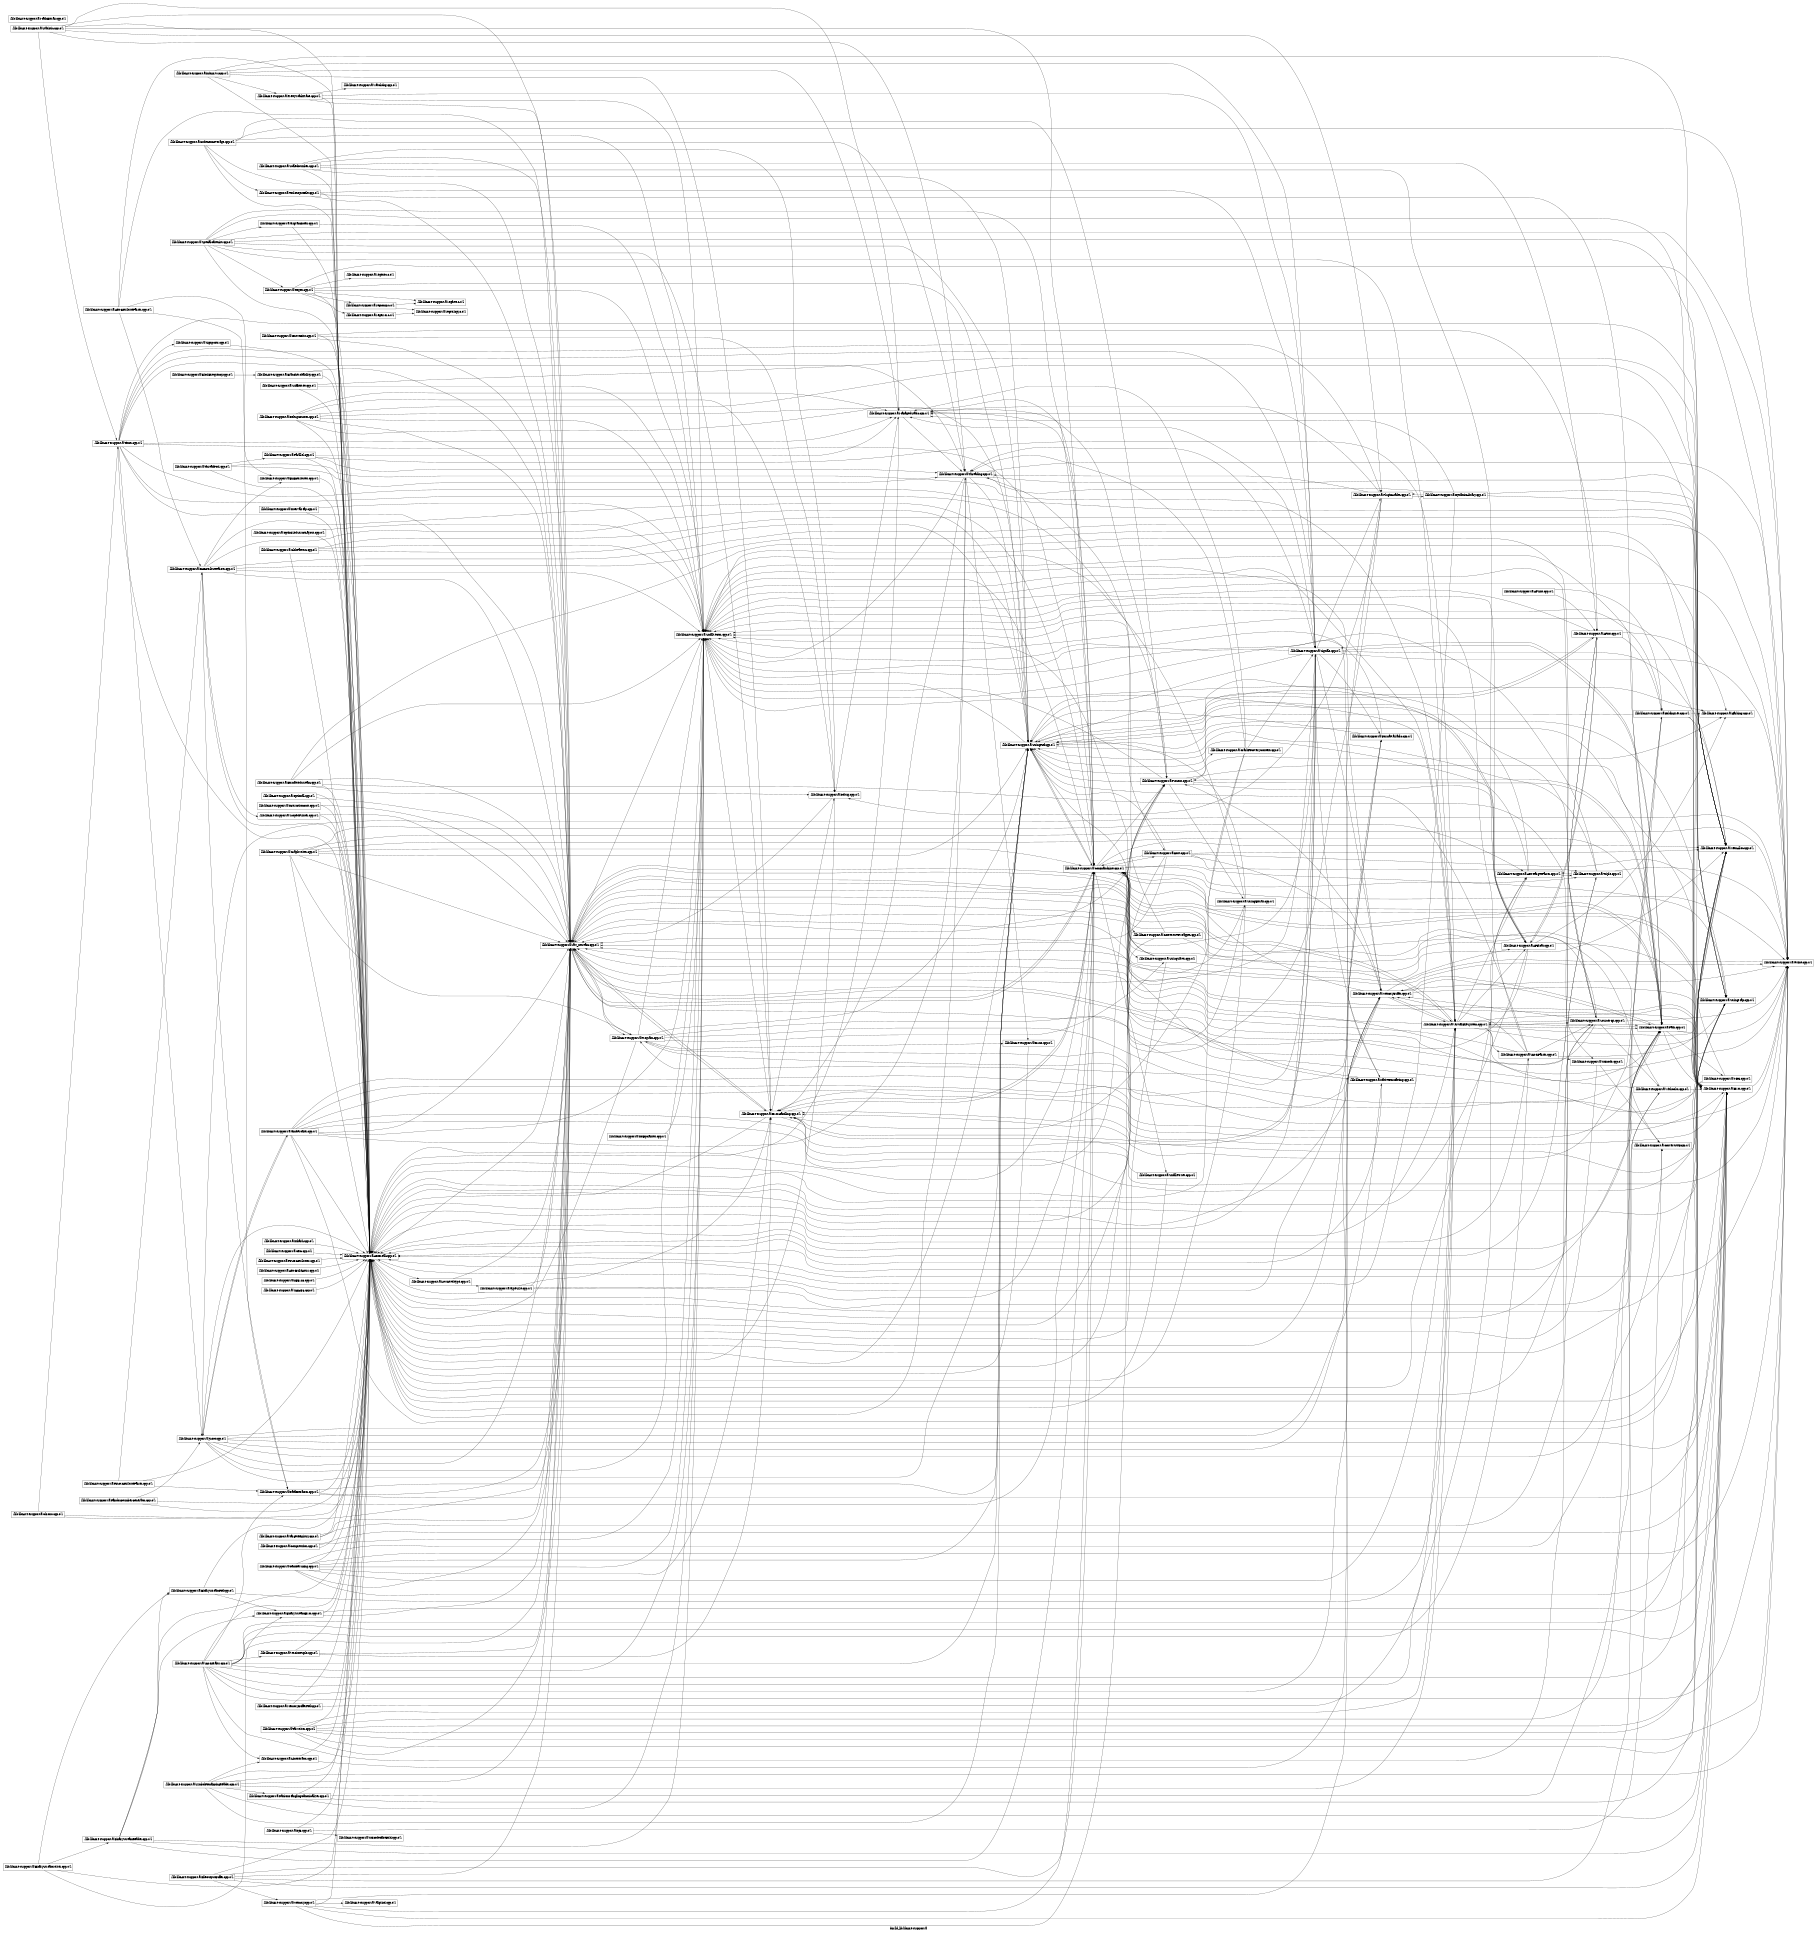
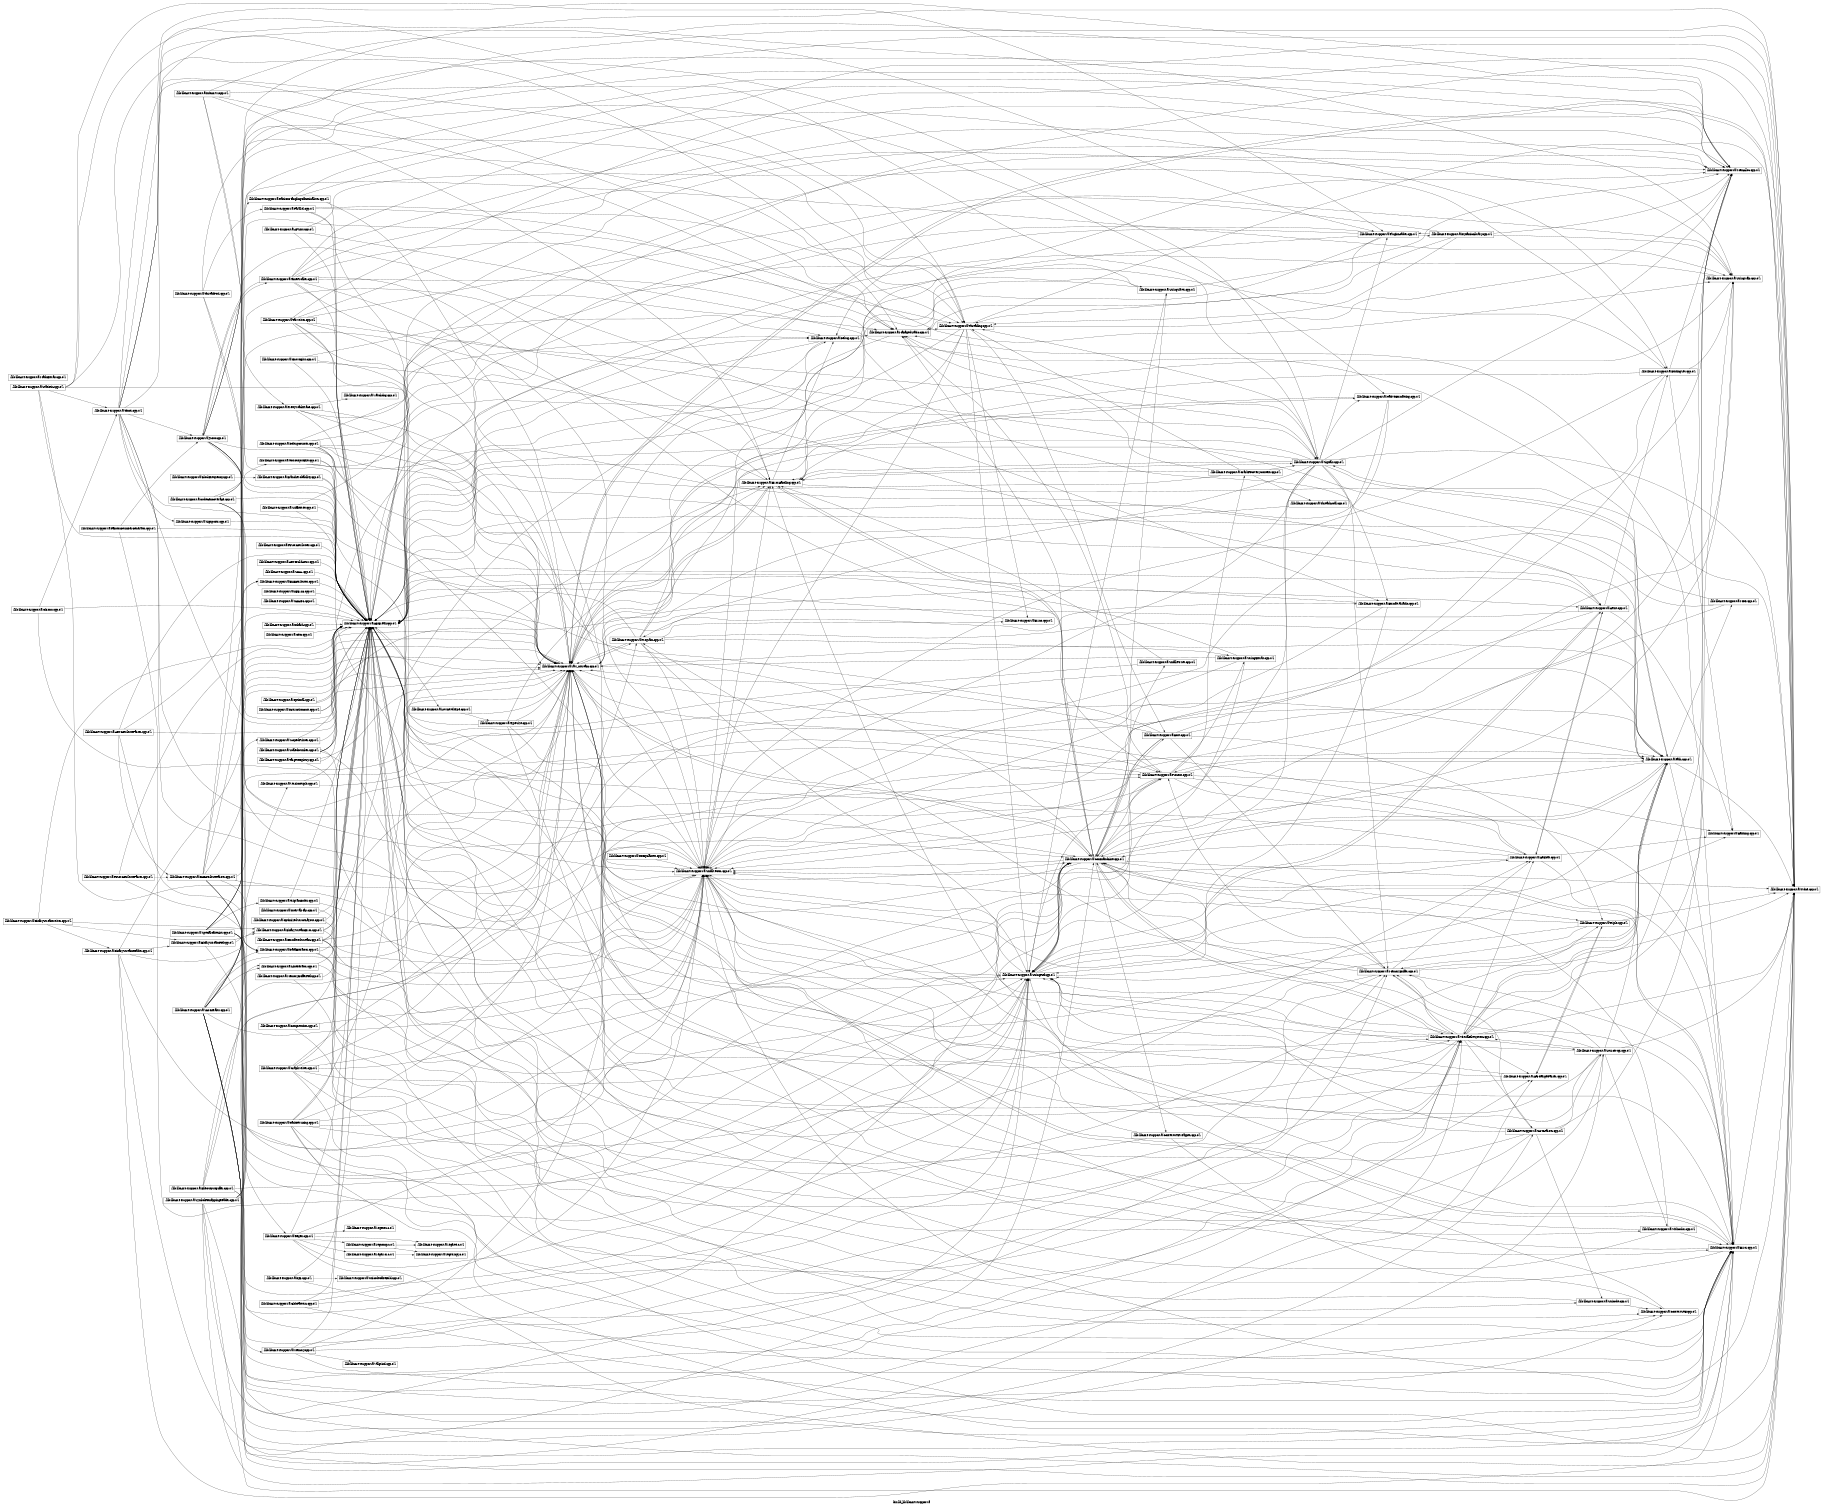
none -> (339, 419)
none -> (1319, 504)
(1122, 539) -> (824, 1293)
(1234, 571) -> (1044, 992)
none -> (289, 572)
(1366, 704) -> (1339, 1188)
(1018, 1090) -> none
(728, 1570) -> (252, 352)
